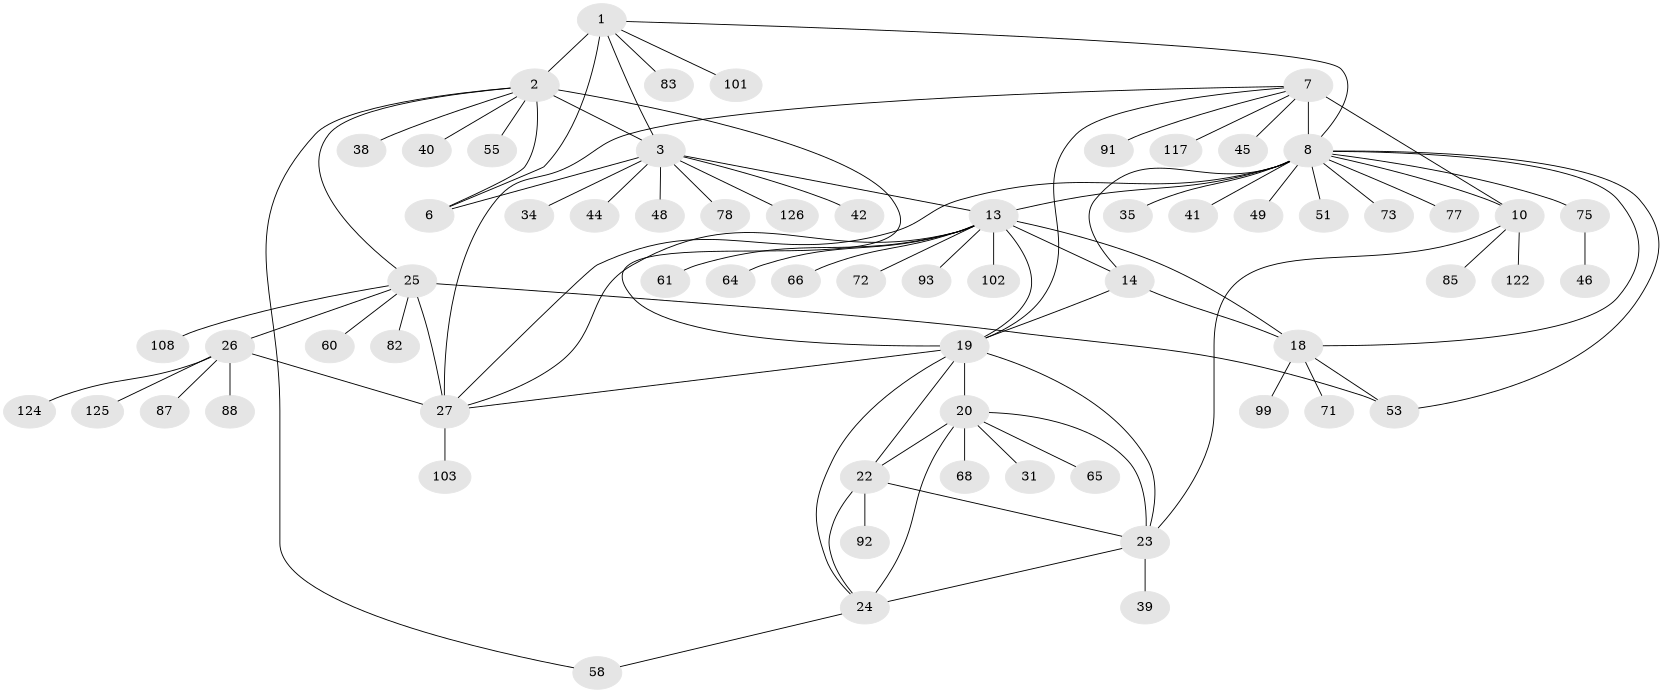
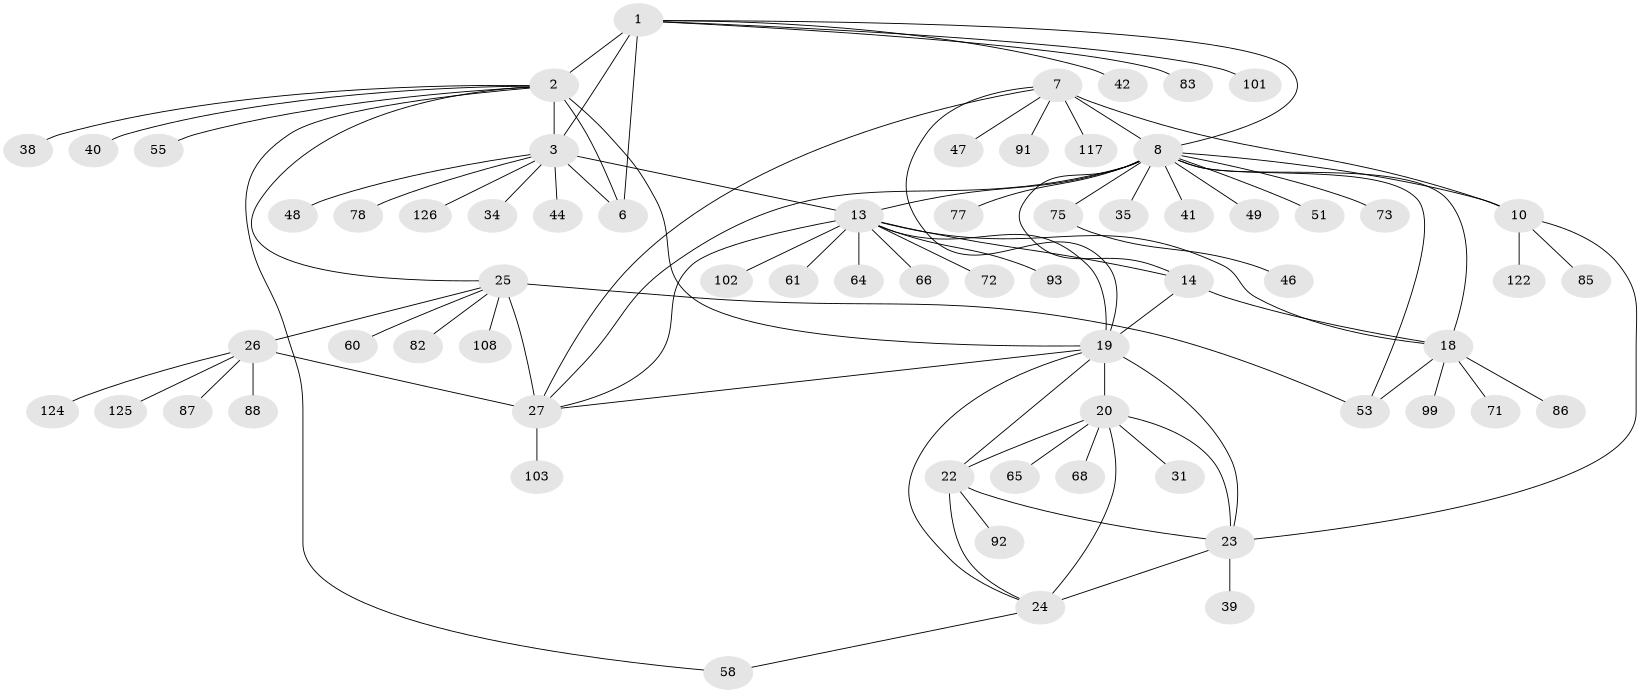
(1243, 151) -> (959, 151)
(763, 178) -> (886, 32)
none -> (1561, 412)
